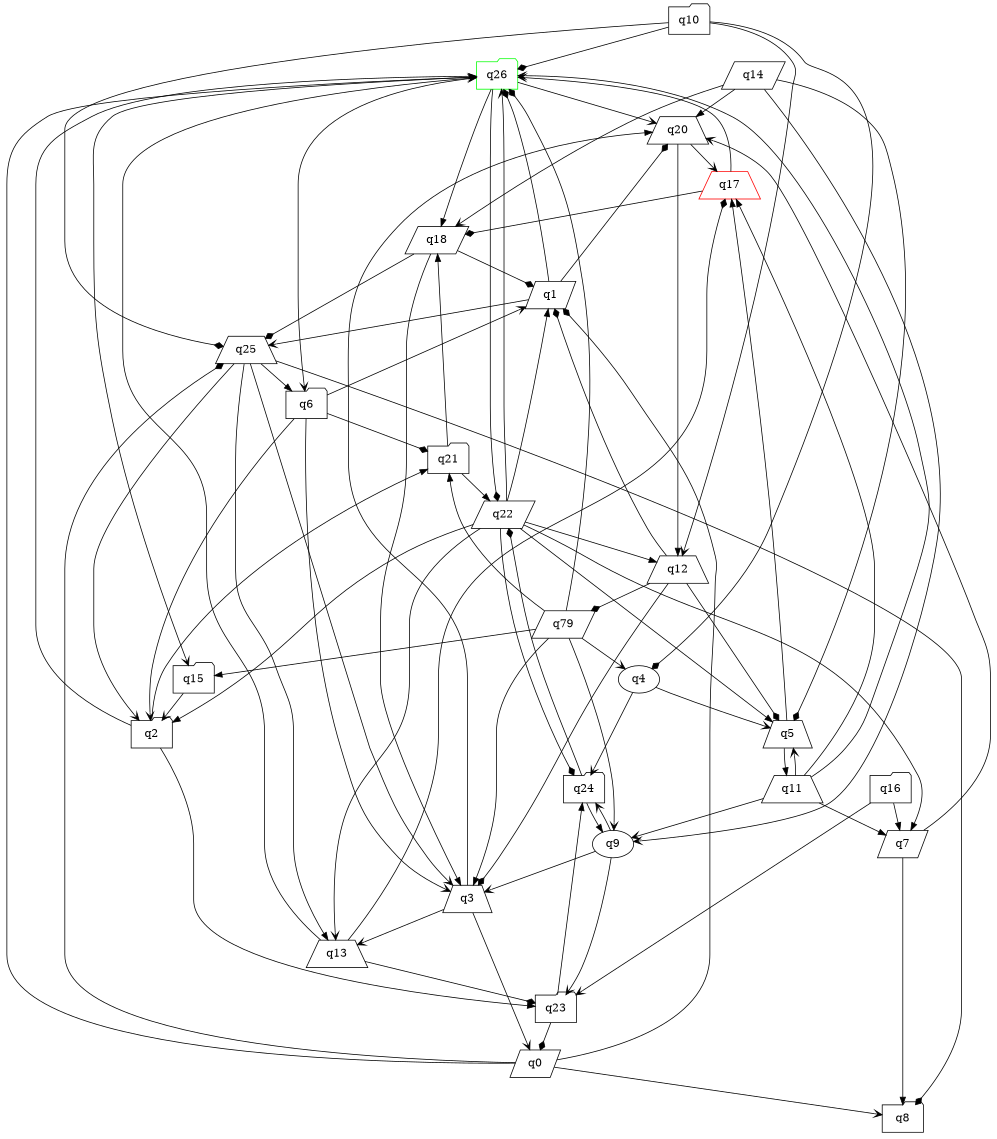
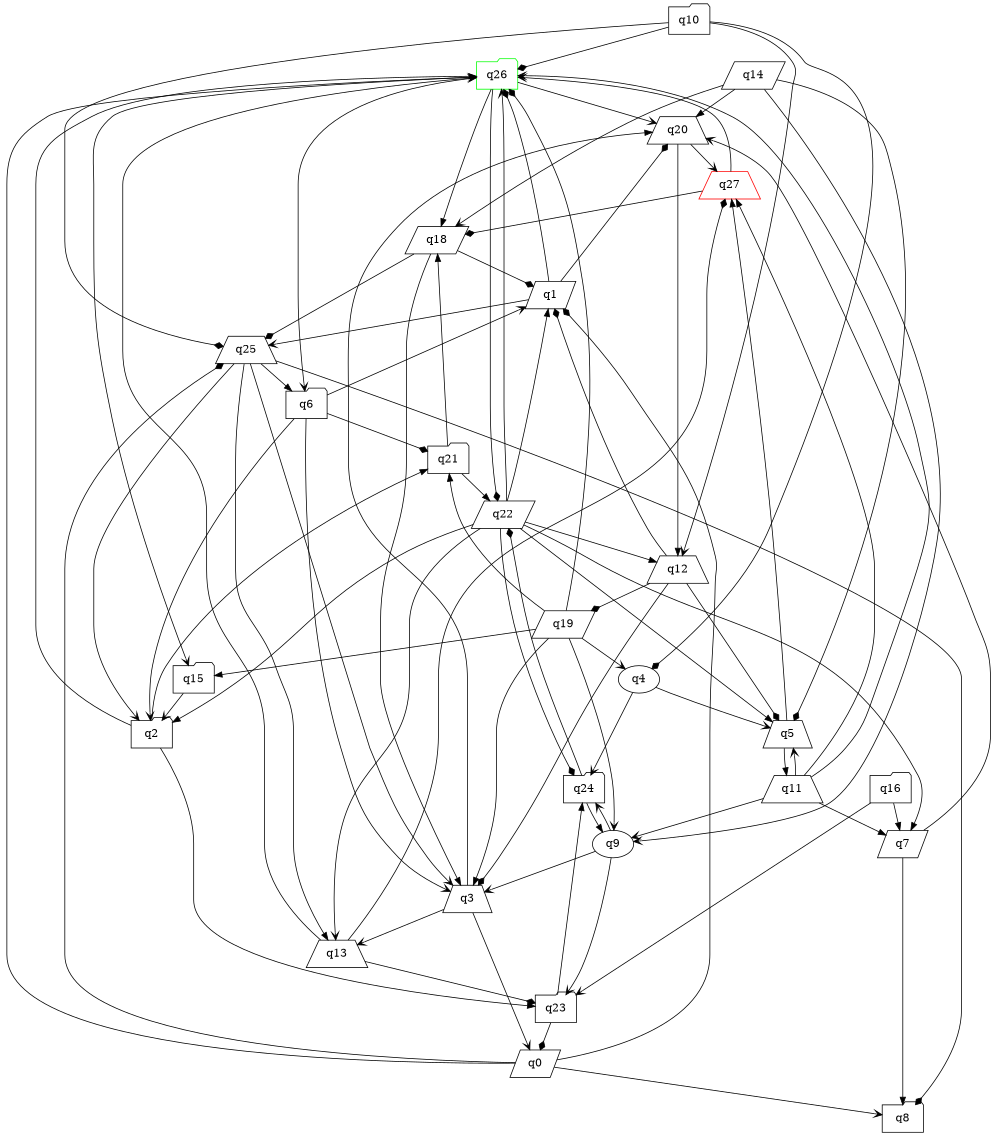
(730, 185) -> (730, 185)
(563, 624) -> (563, 624)
